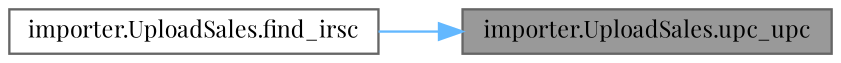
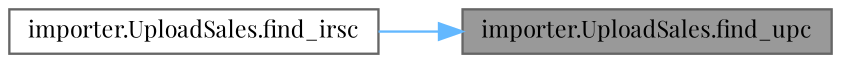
(647, 32) -> (647, 32)
